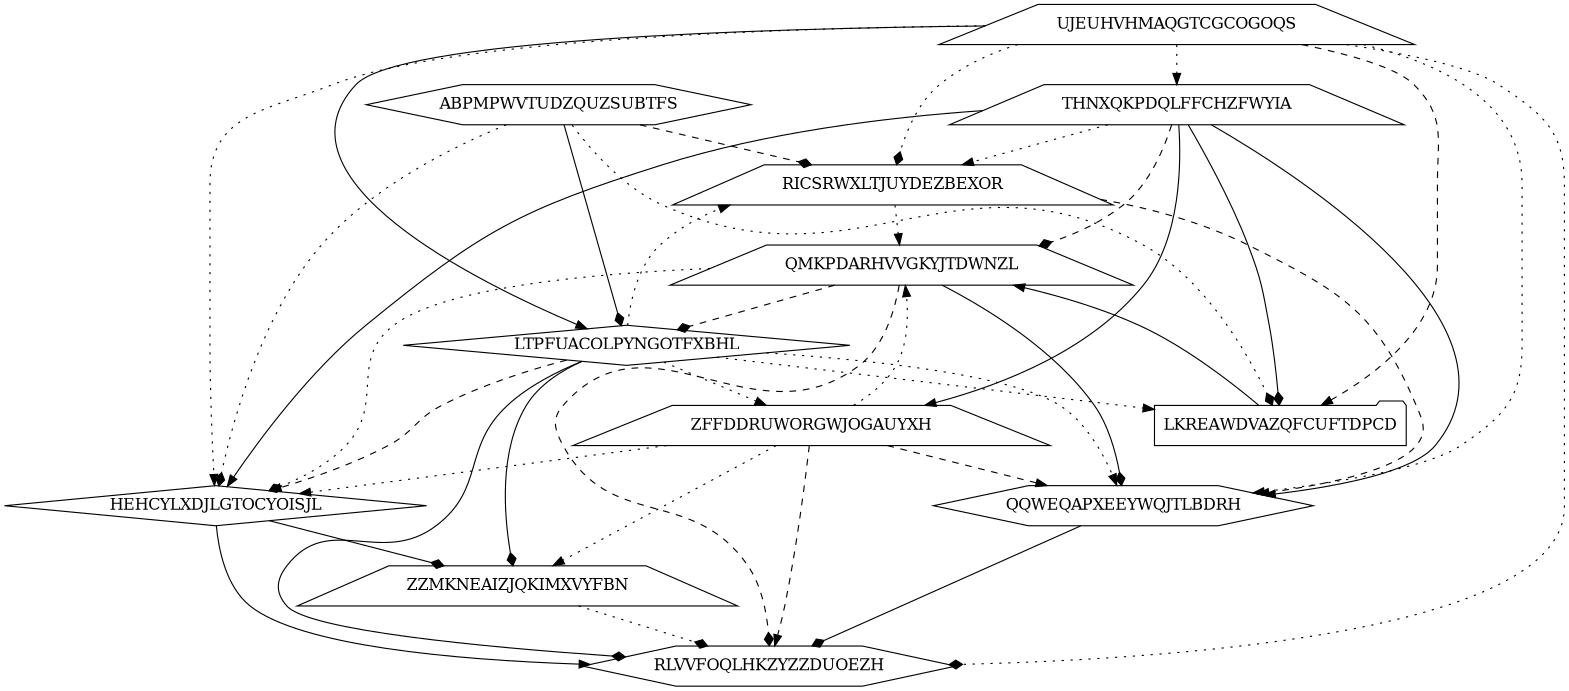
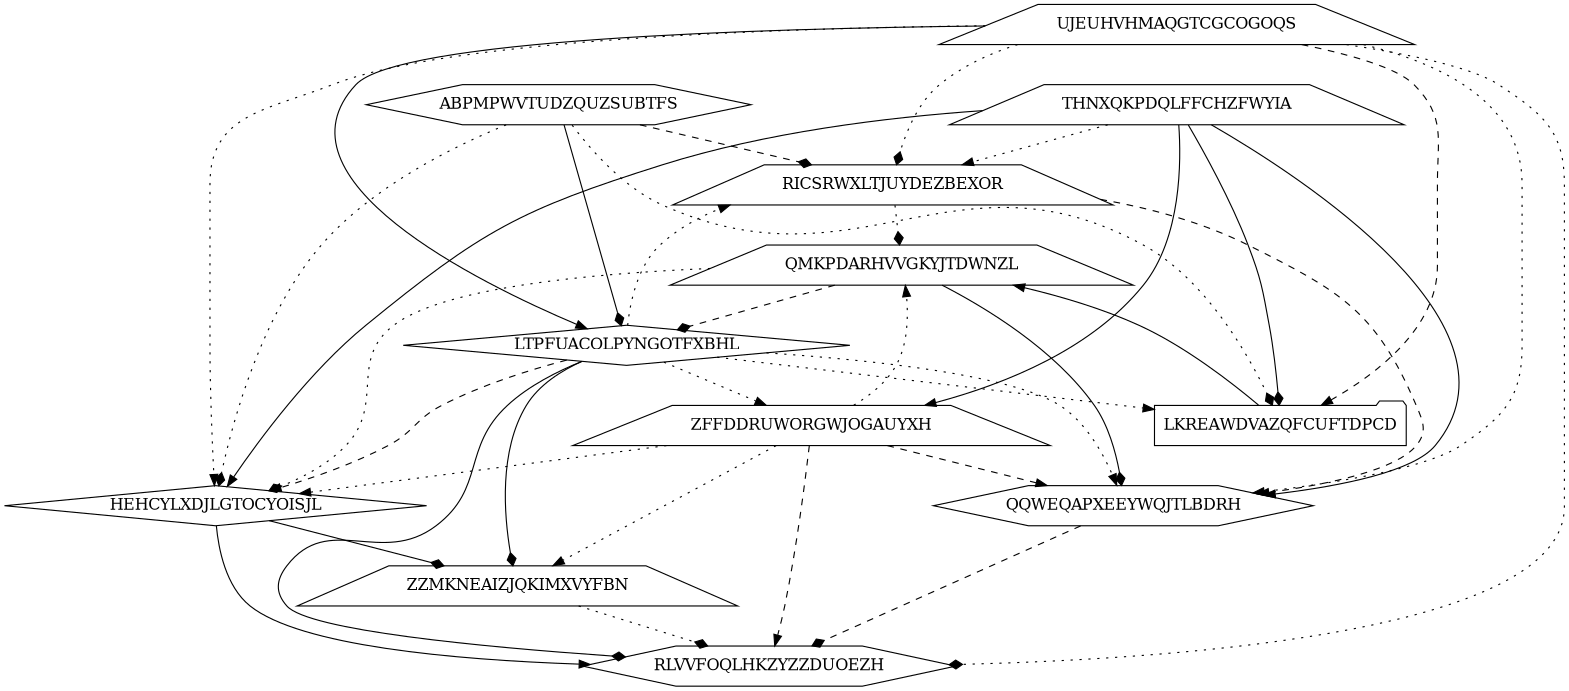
(1177, 59) -> none
(1132, 197) -> none
(896, 214) -> (896, 214)
(589, 385) -> none
(953, 583) -> (953, 583)
